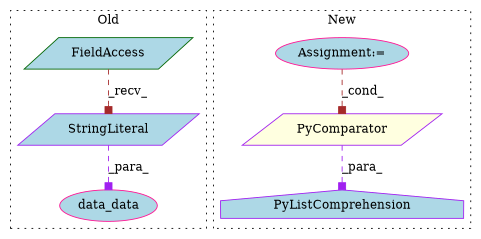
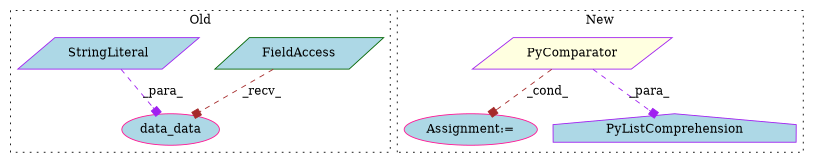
(108, 87) -> (237, 90)
(342, 87) -> (525, 89)
